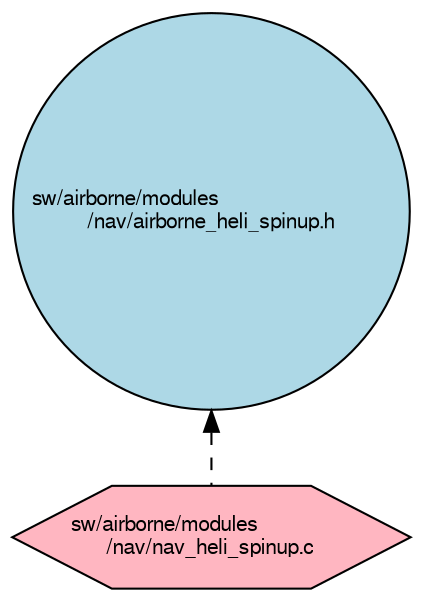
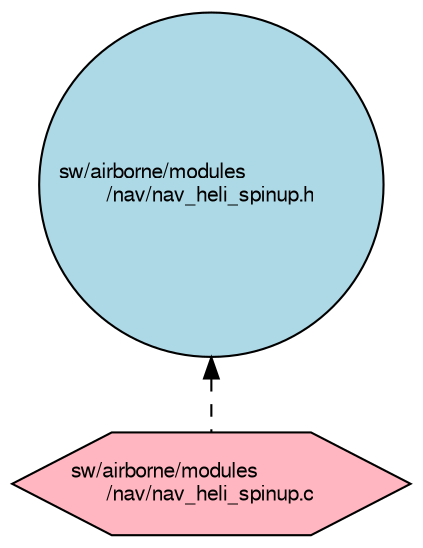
(211, 211) -> (211, 185)
